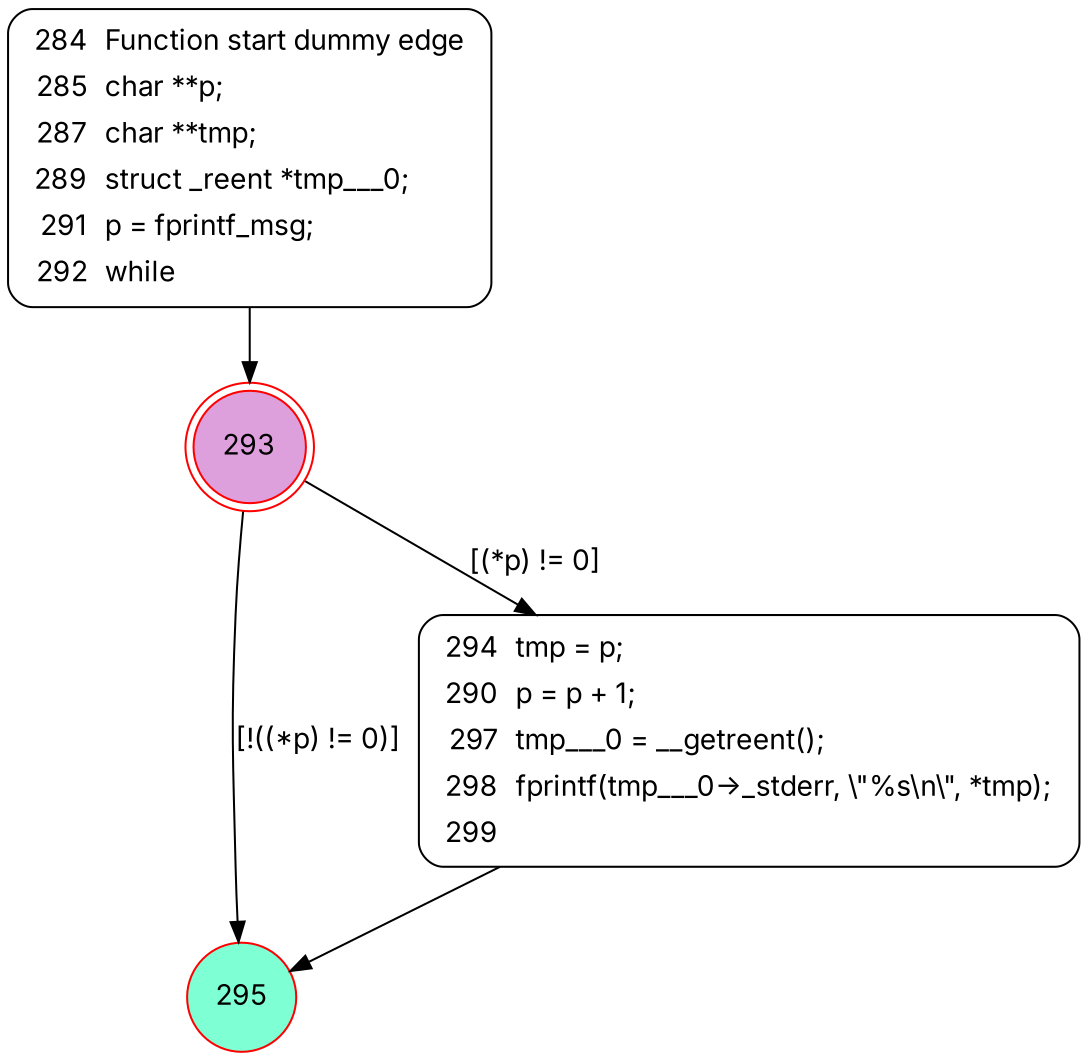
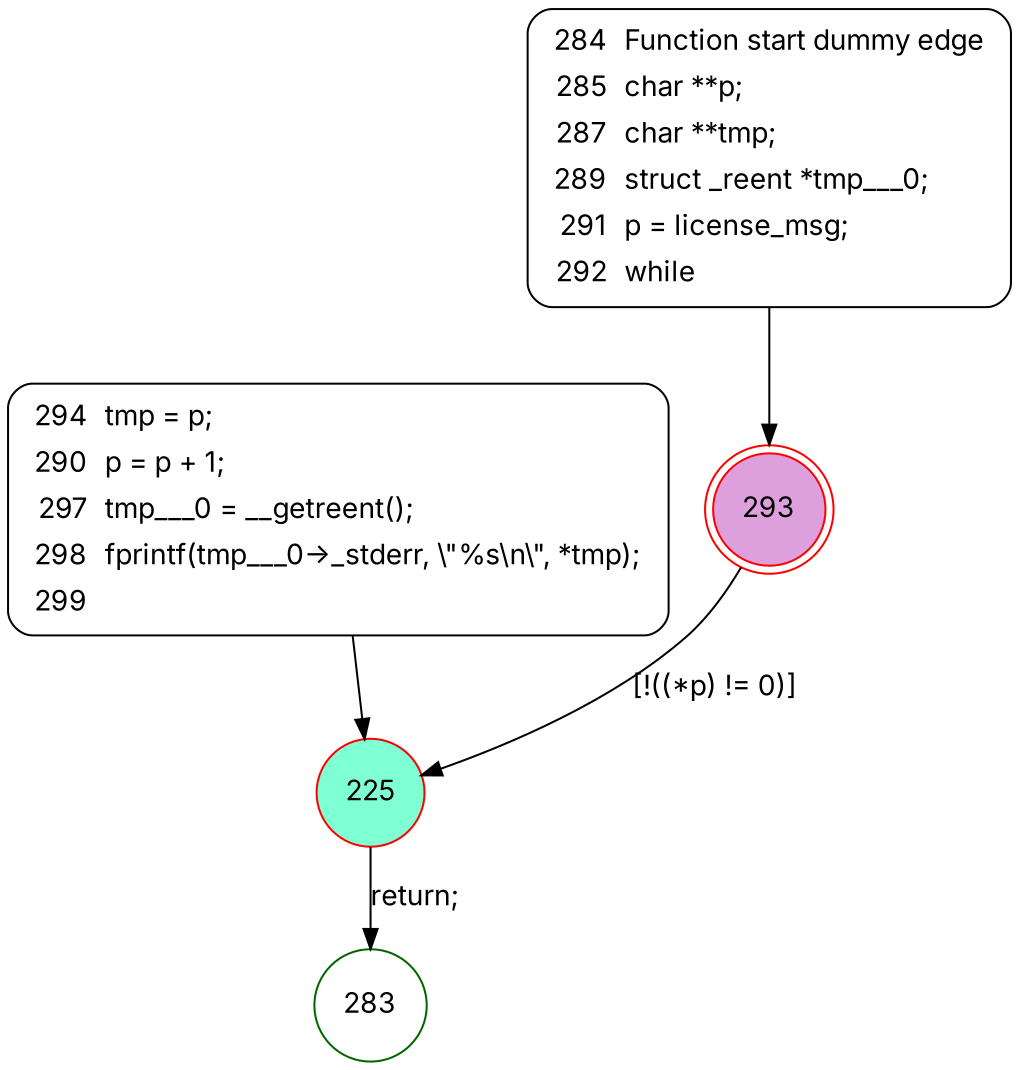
(210, 227) -> (737, 227)
(411, 543) -> none
(242, 997) -> (371, 793)
none -> (371, 1005)
